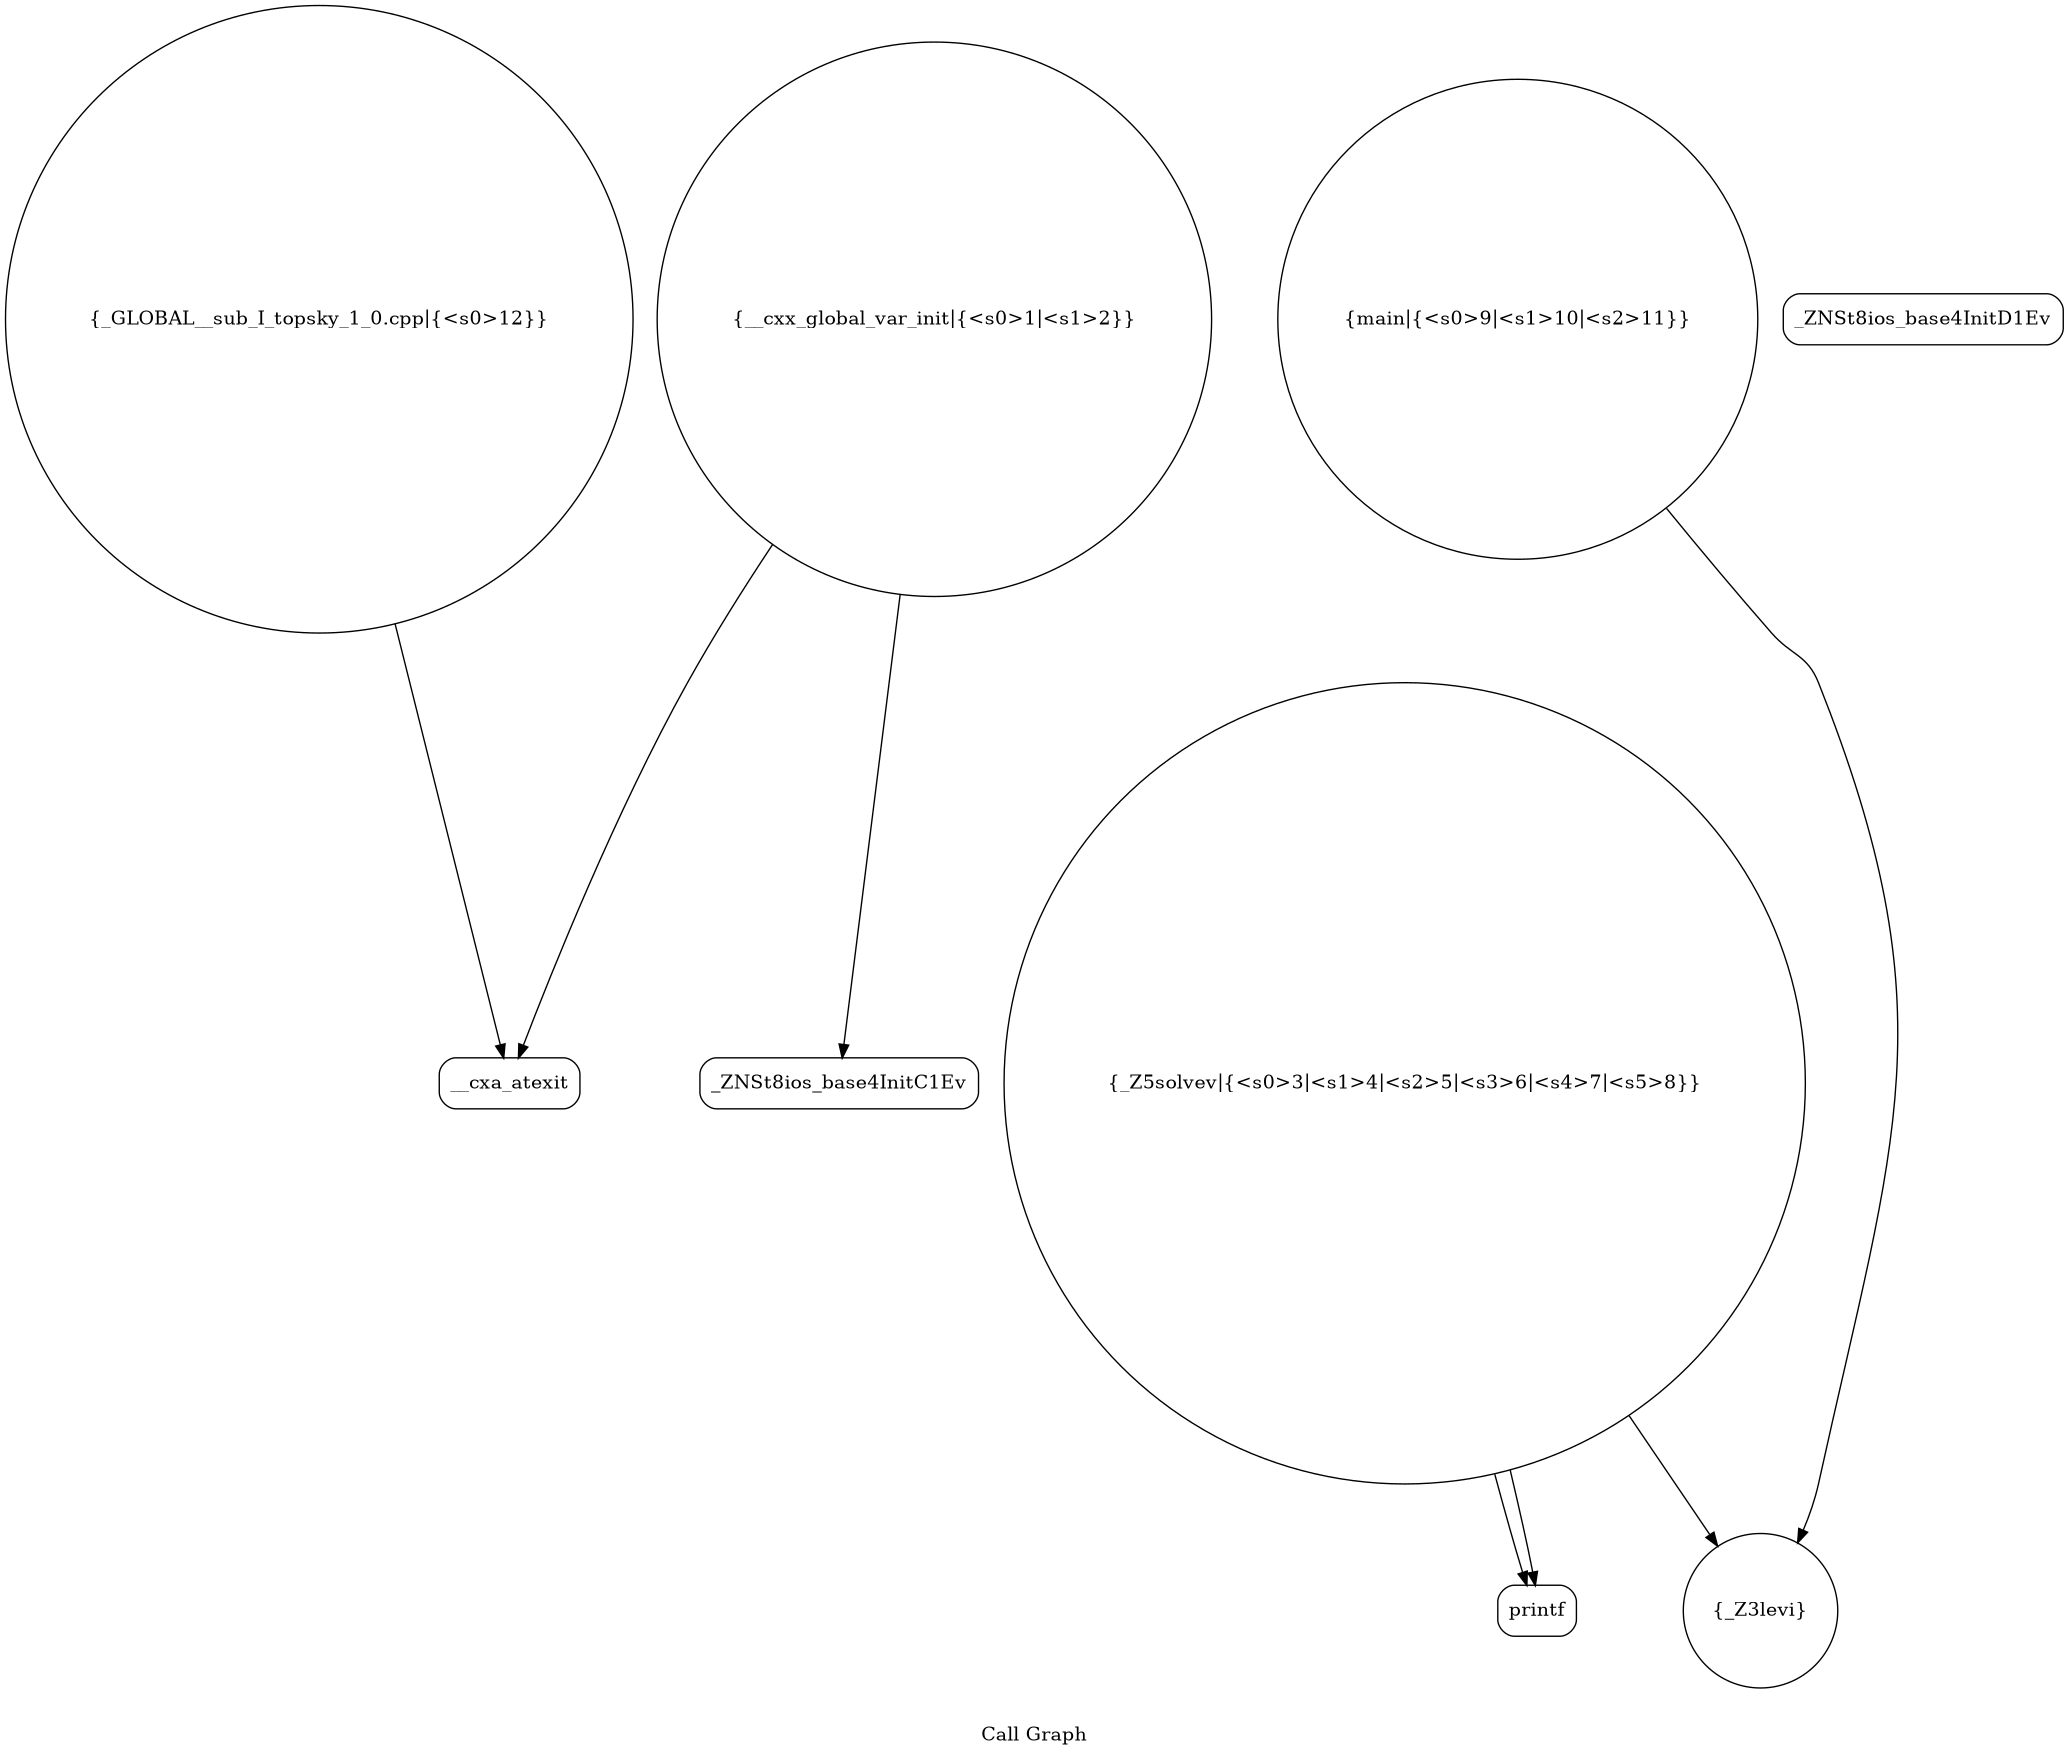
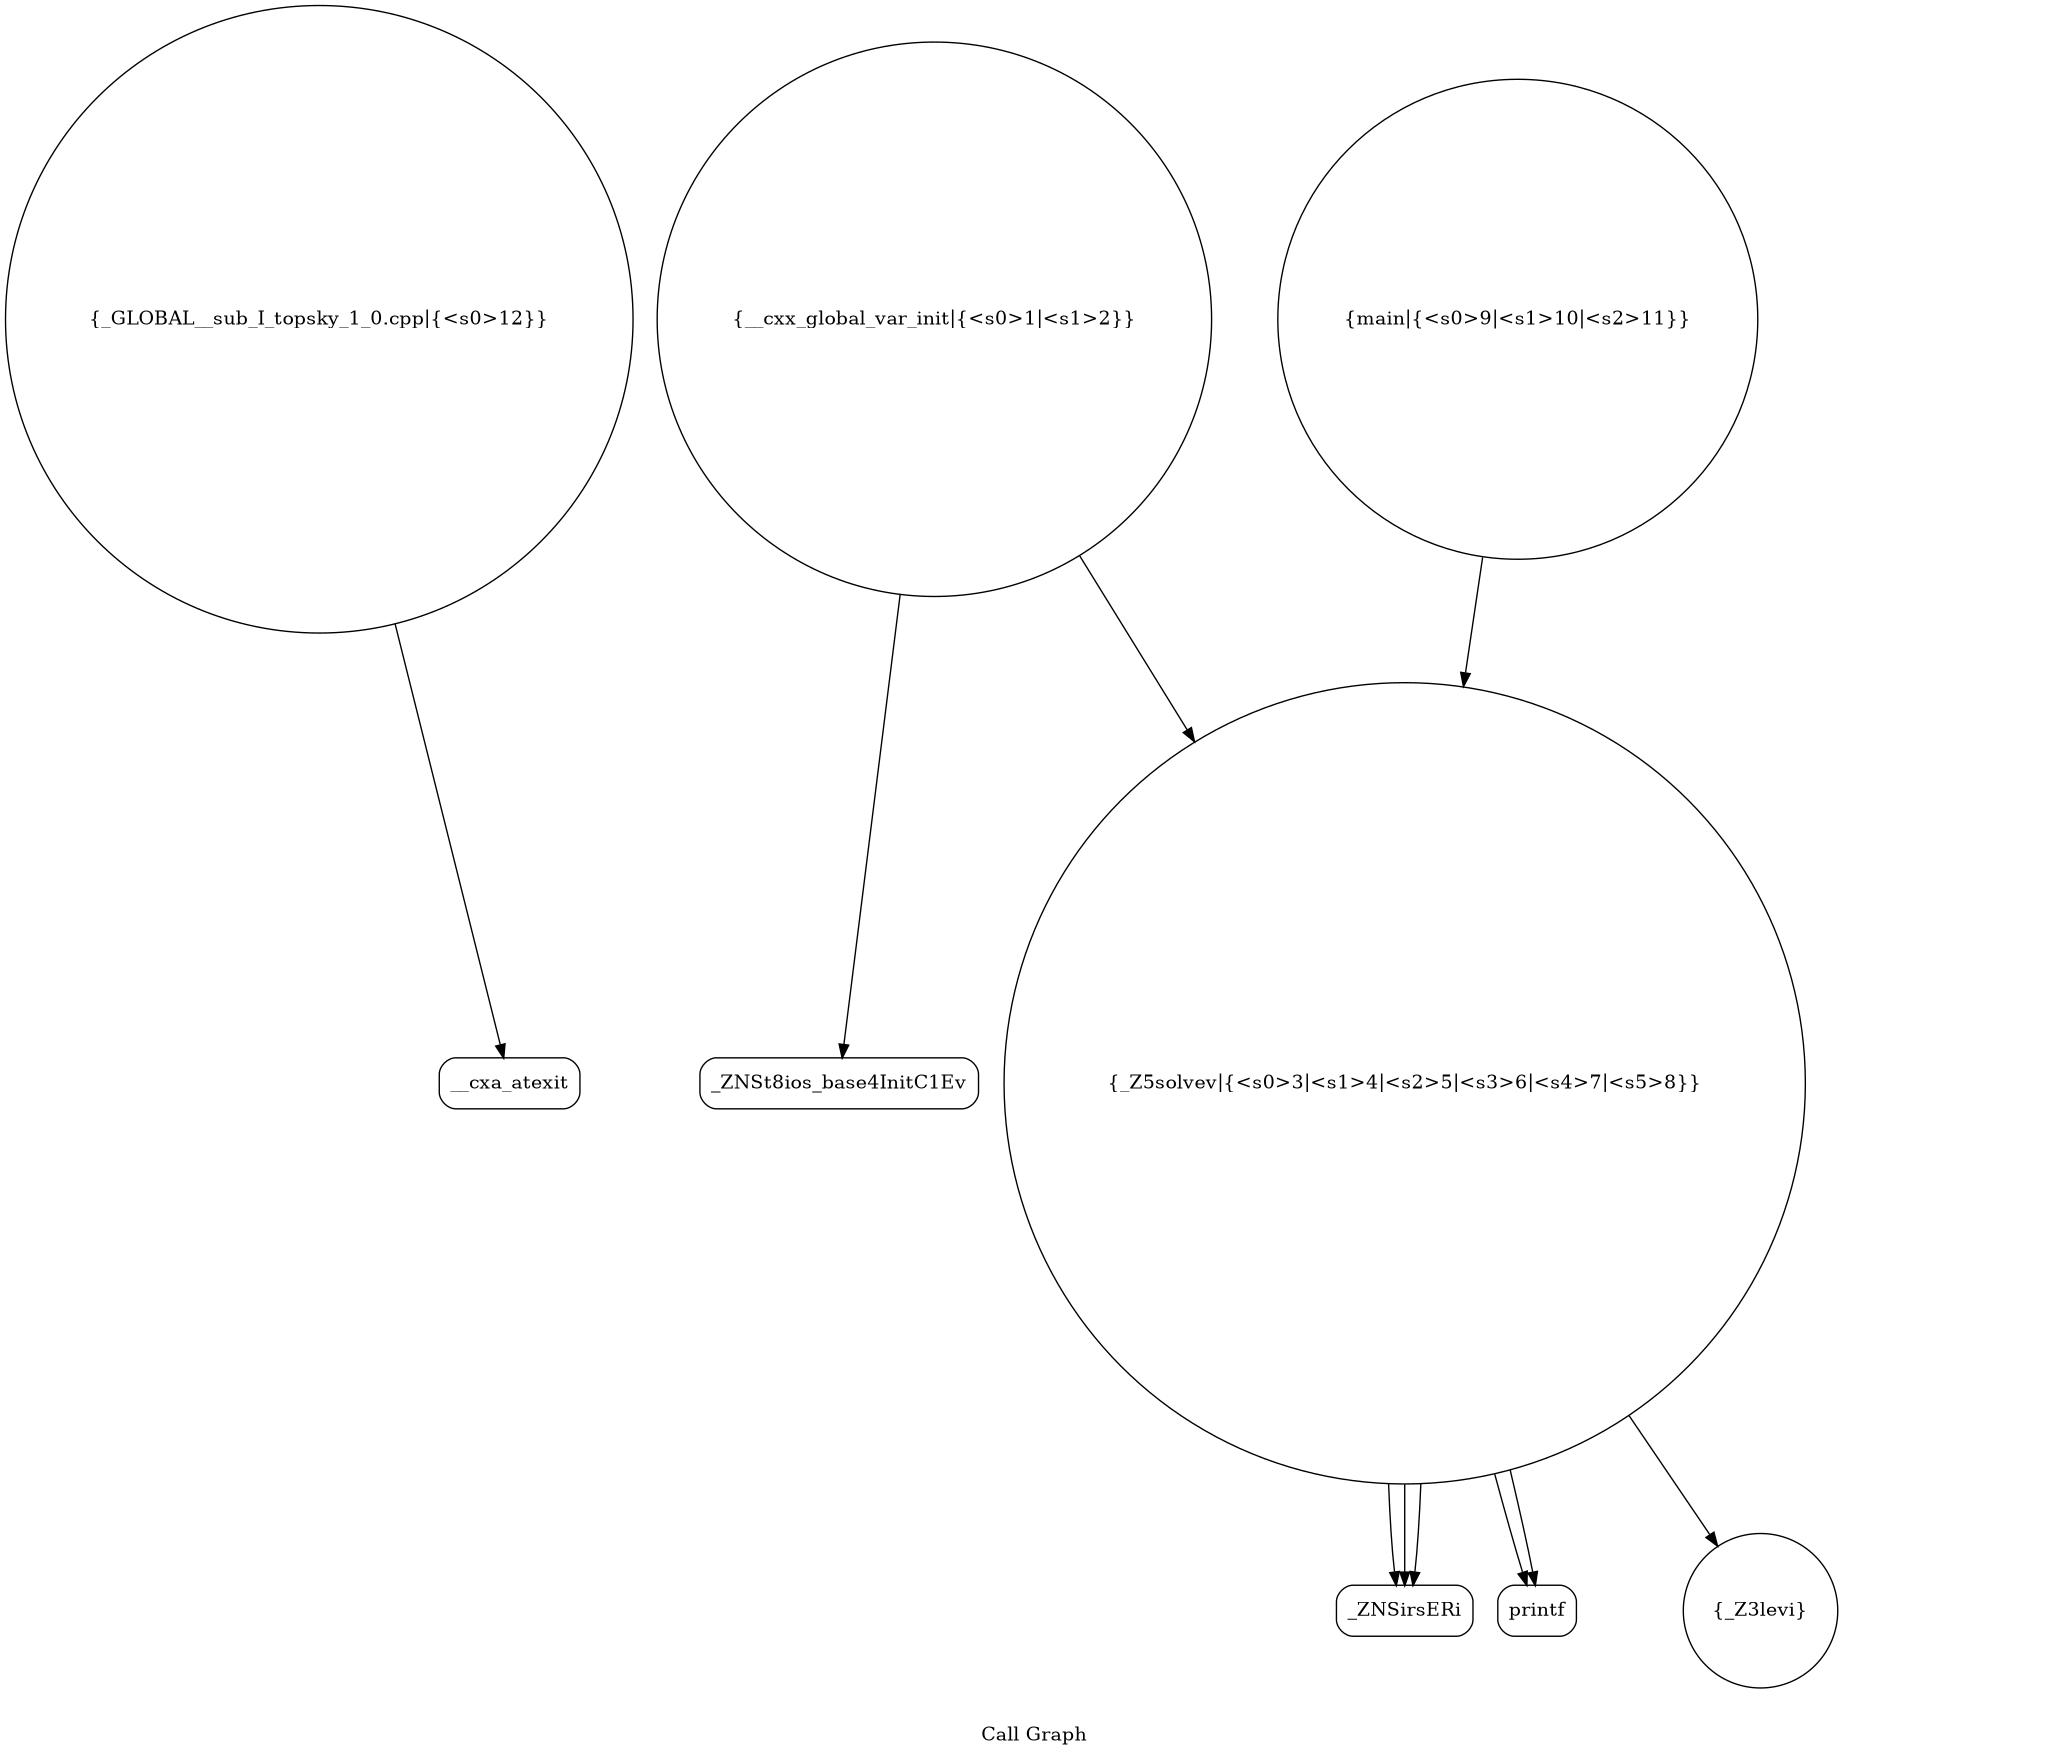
(1923, 319) -> none
(634, 788) -> (1133, 643)
(1896, 990) -> (1474, 615)
none -> (1405, 1611)
